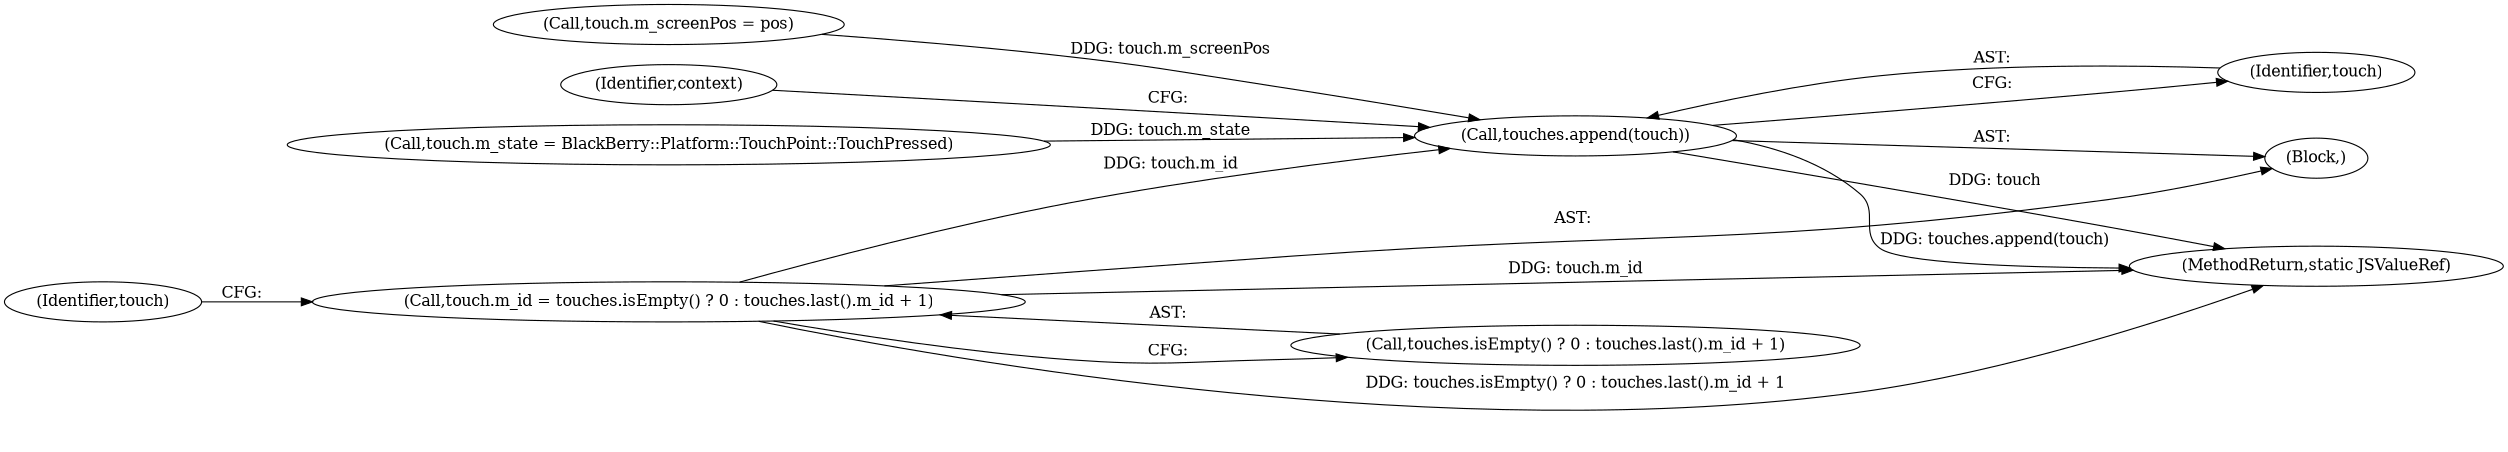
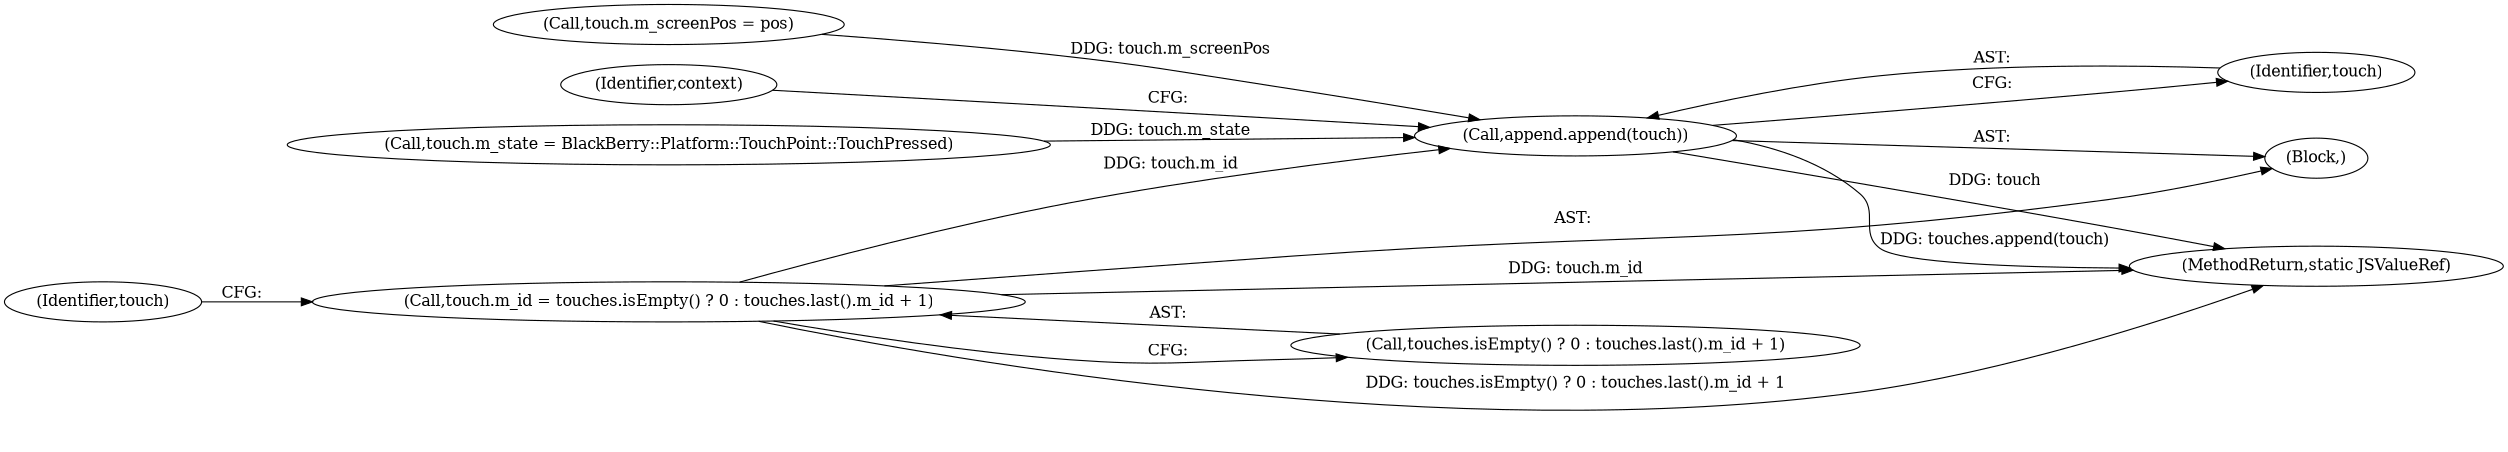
(1575, 136) -> (1575, 136)
